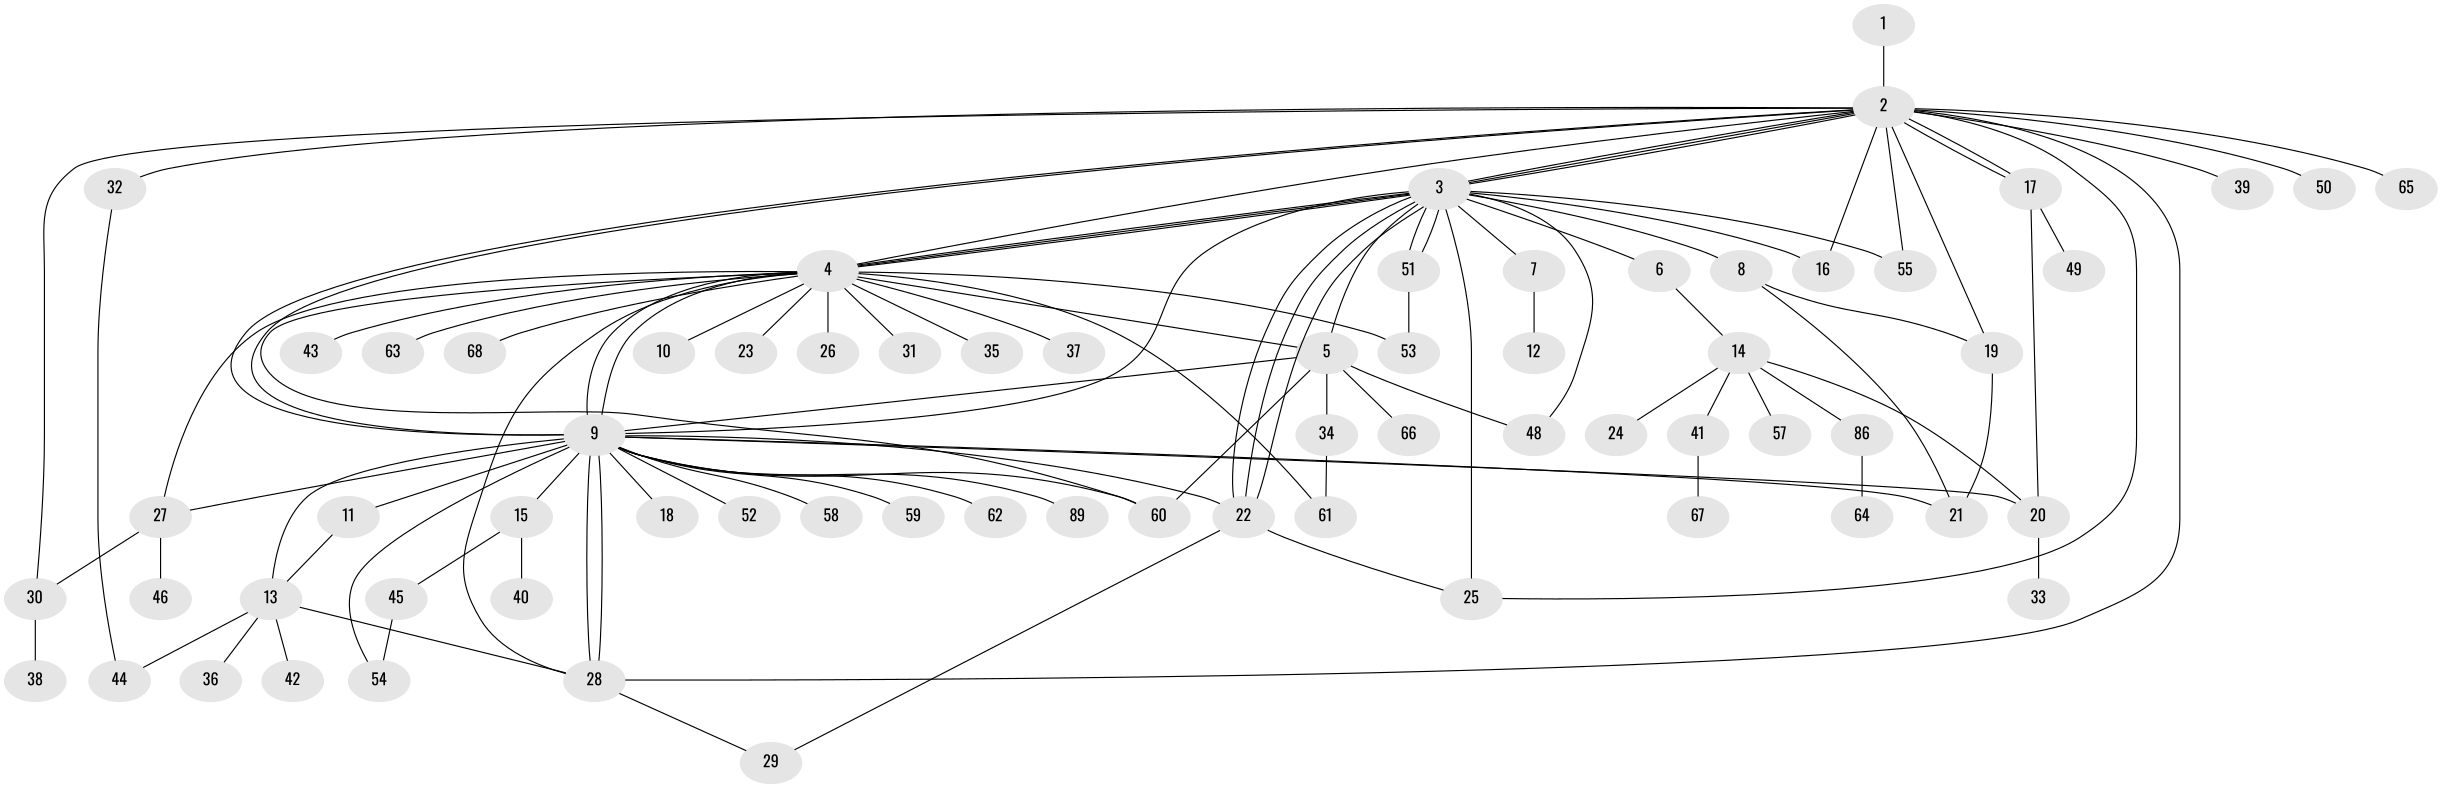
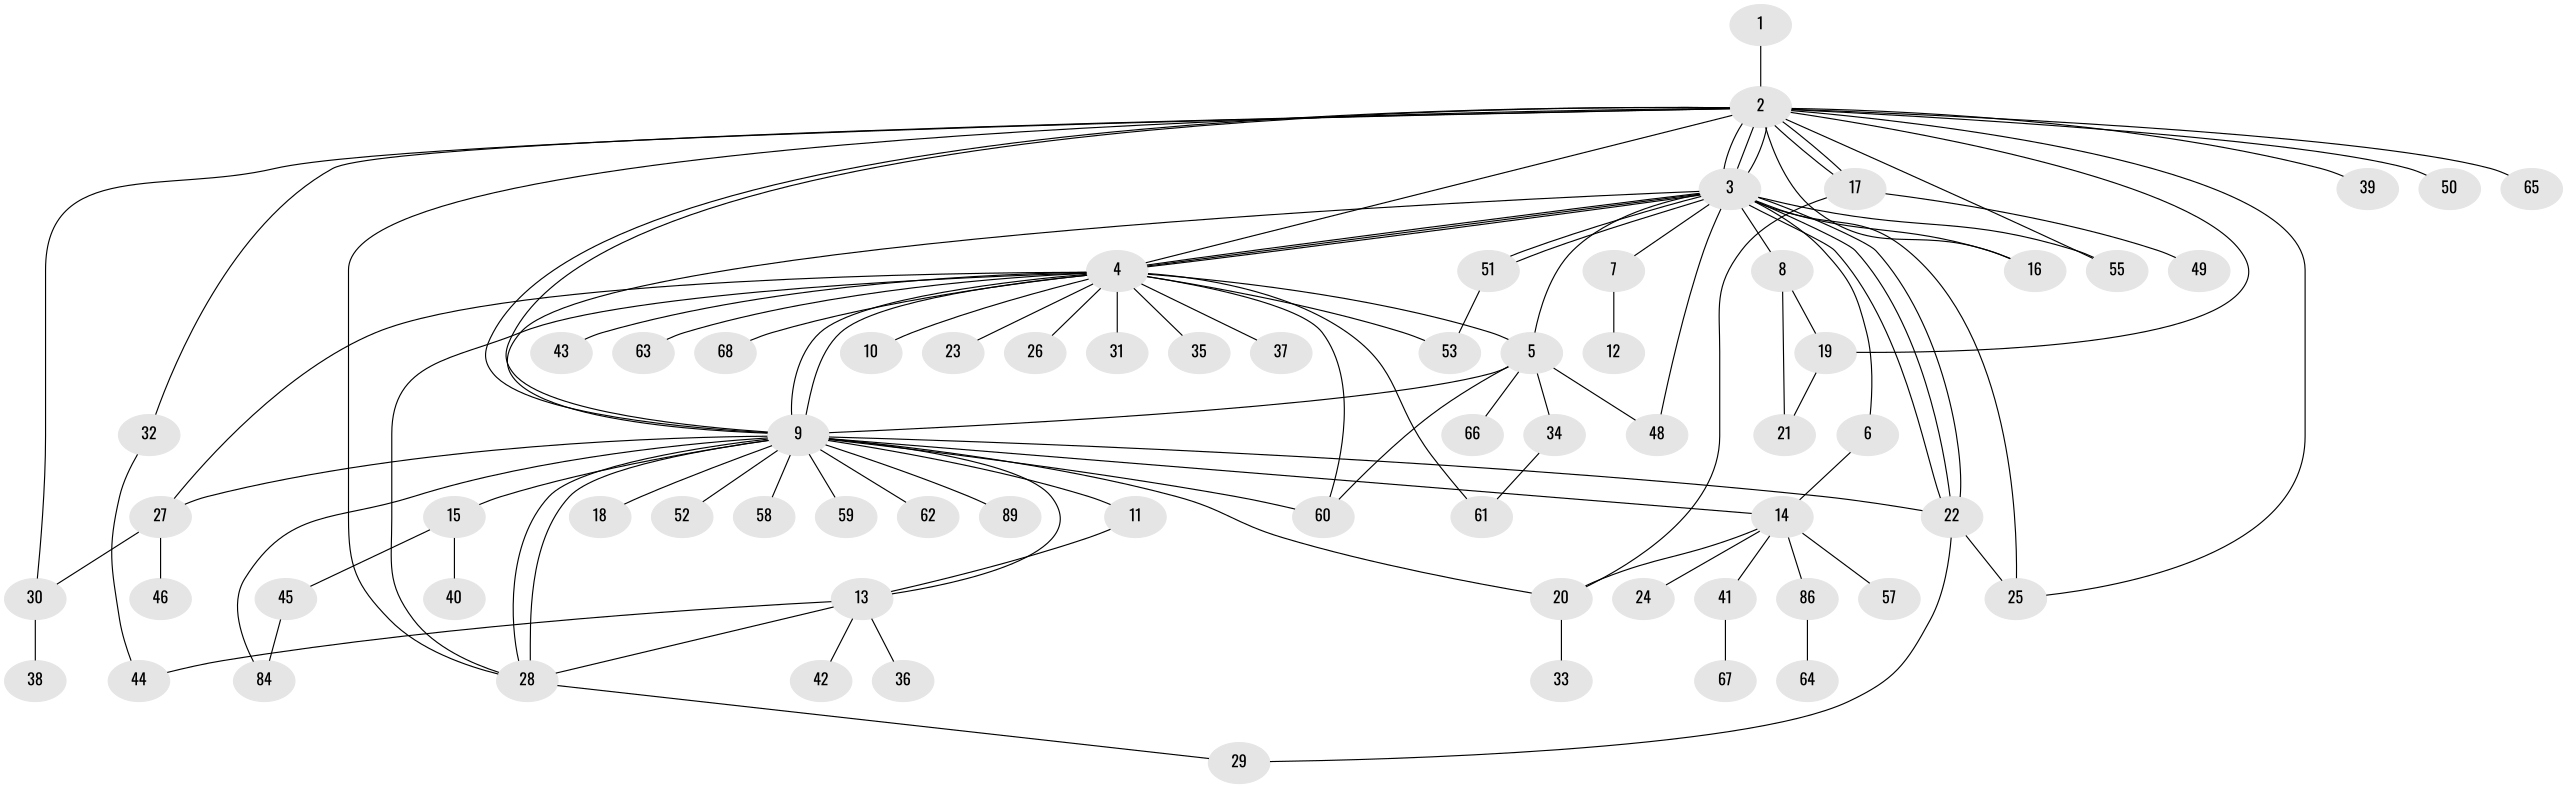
(1279, 459) -> (1290, 476)
(379, 681) -> (264, 681)
